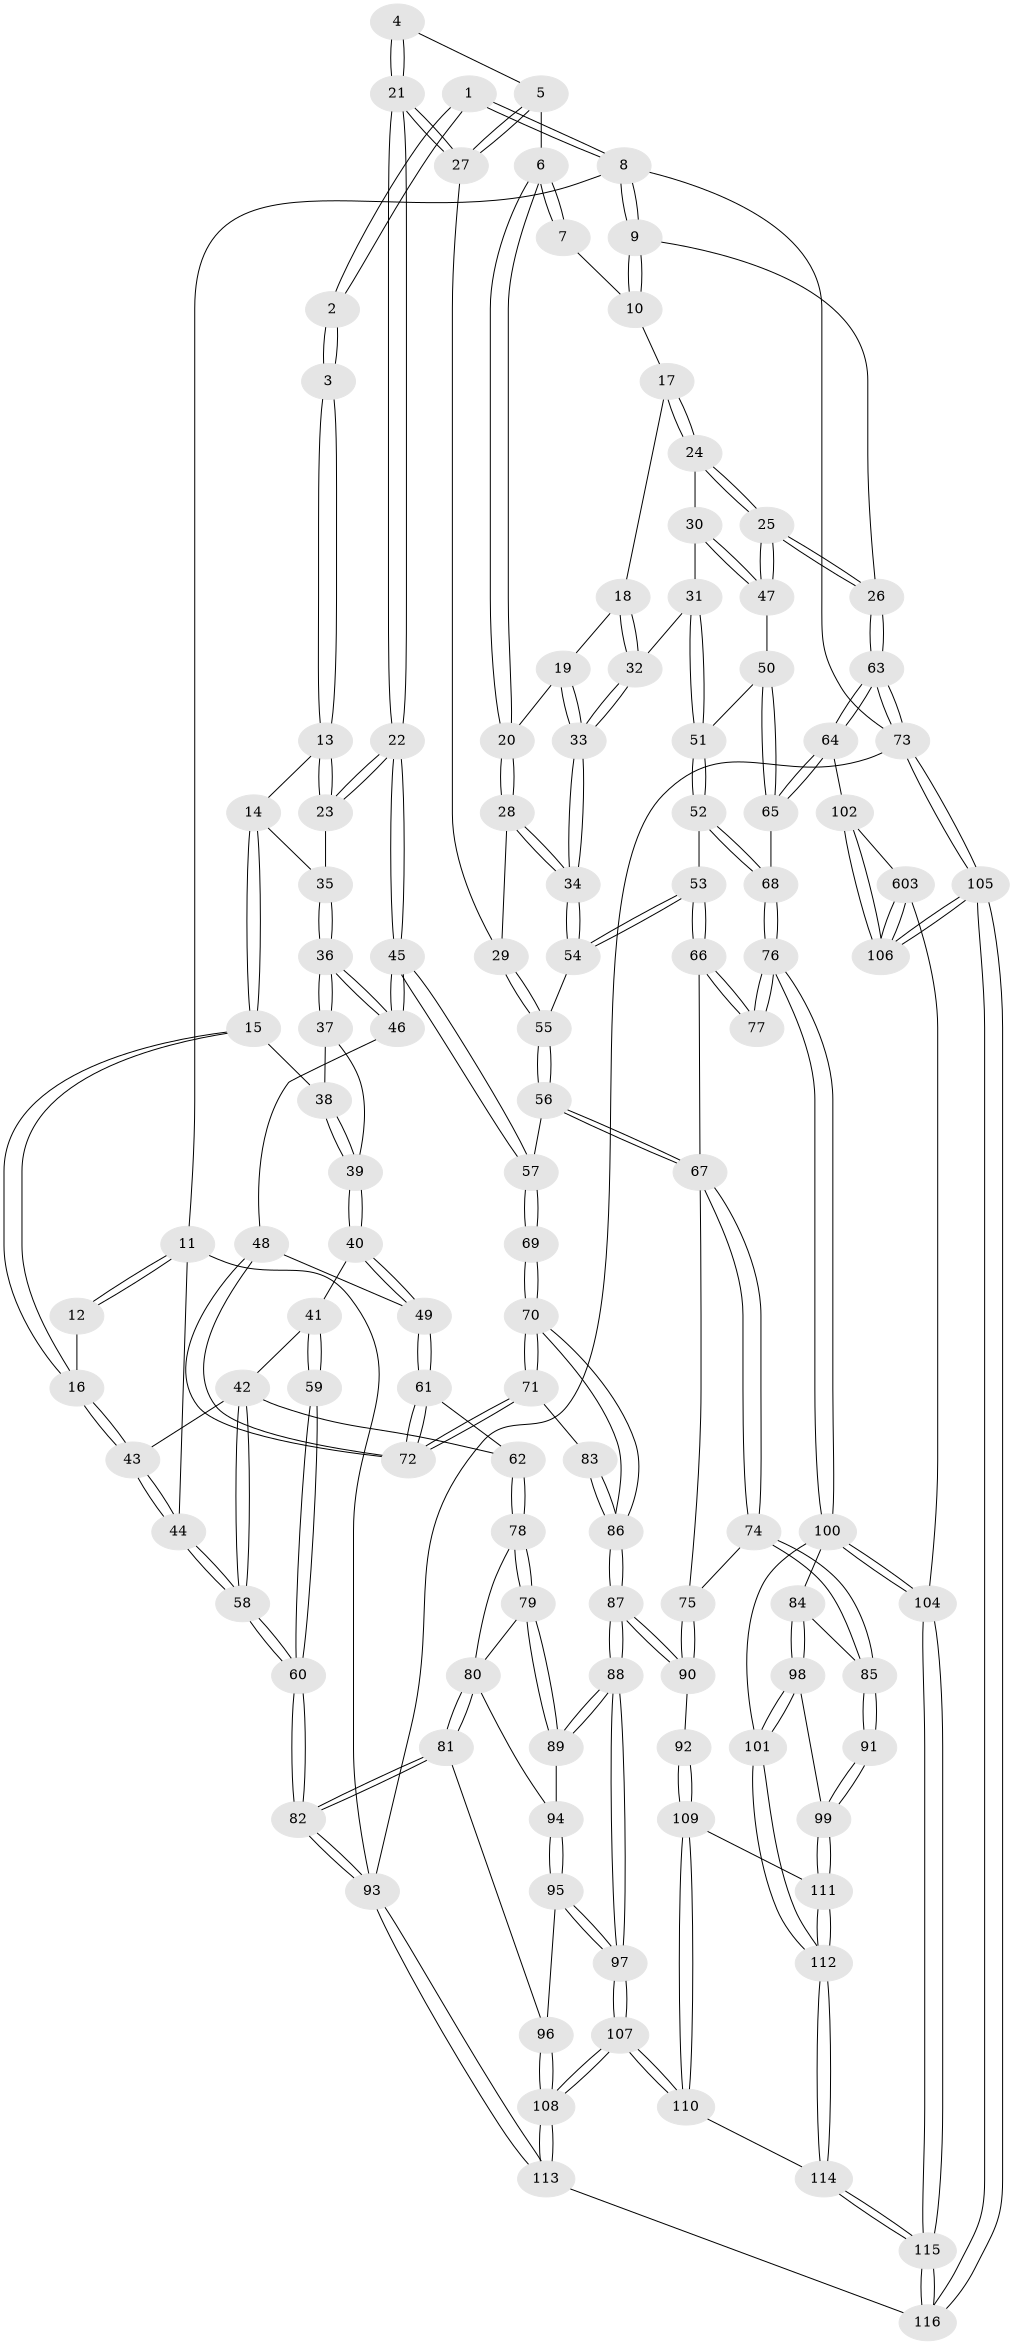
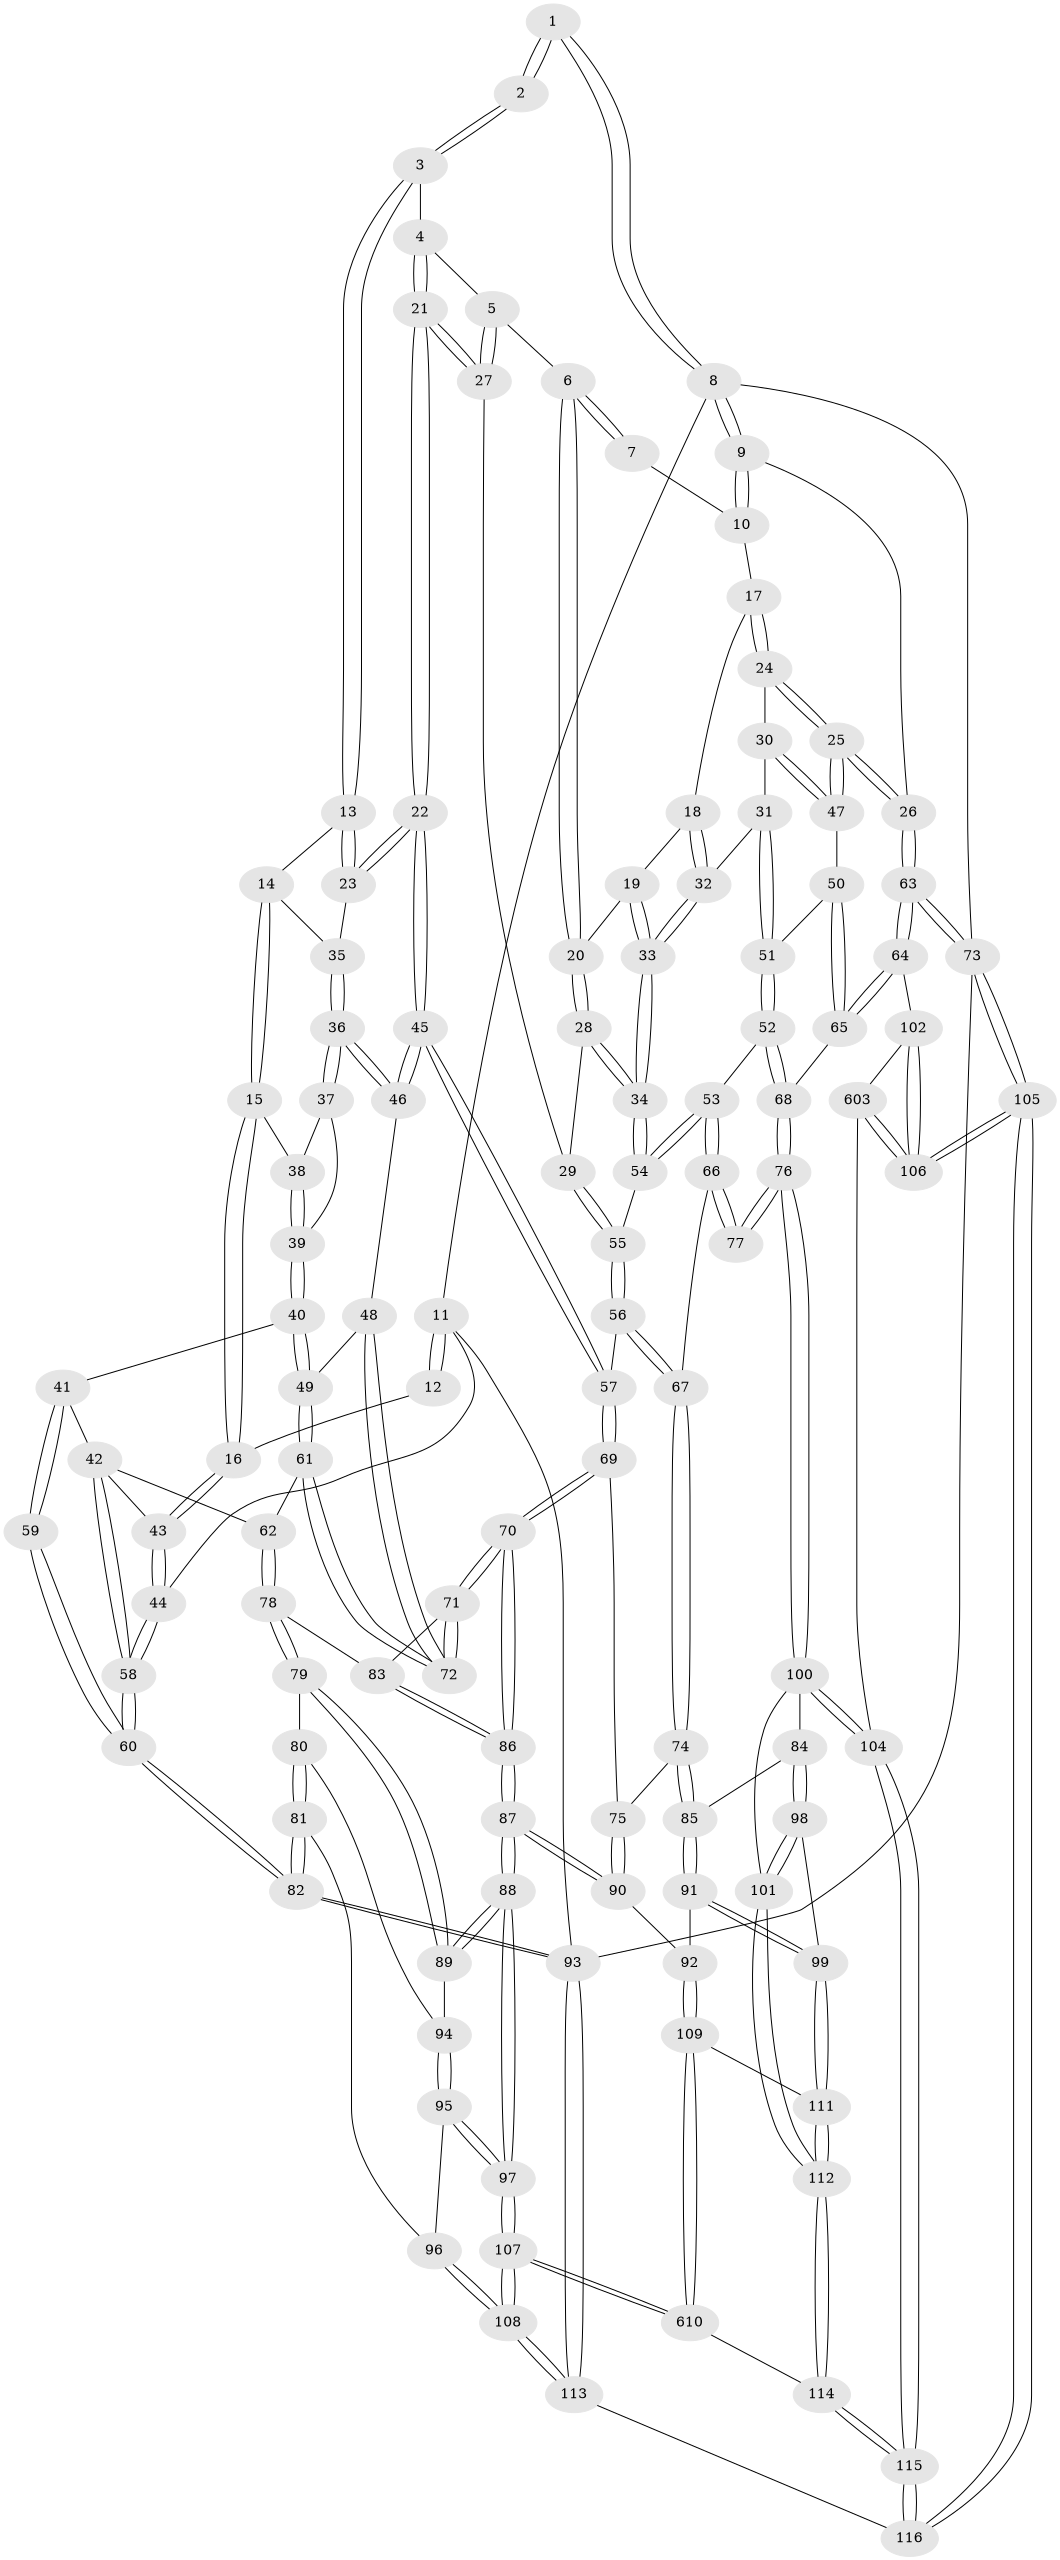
none -> (420, 202)
(701, 1388) -> (614, 1640)
(487, 1602) -> (323, 1640)
none -> (690, 1927)
(686, 2107) -> (690, 2323)
